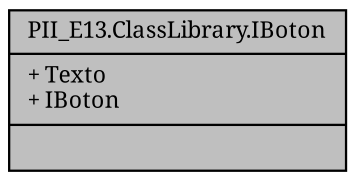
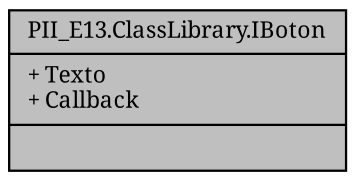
(74, 101) -> (84, 101)
